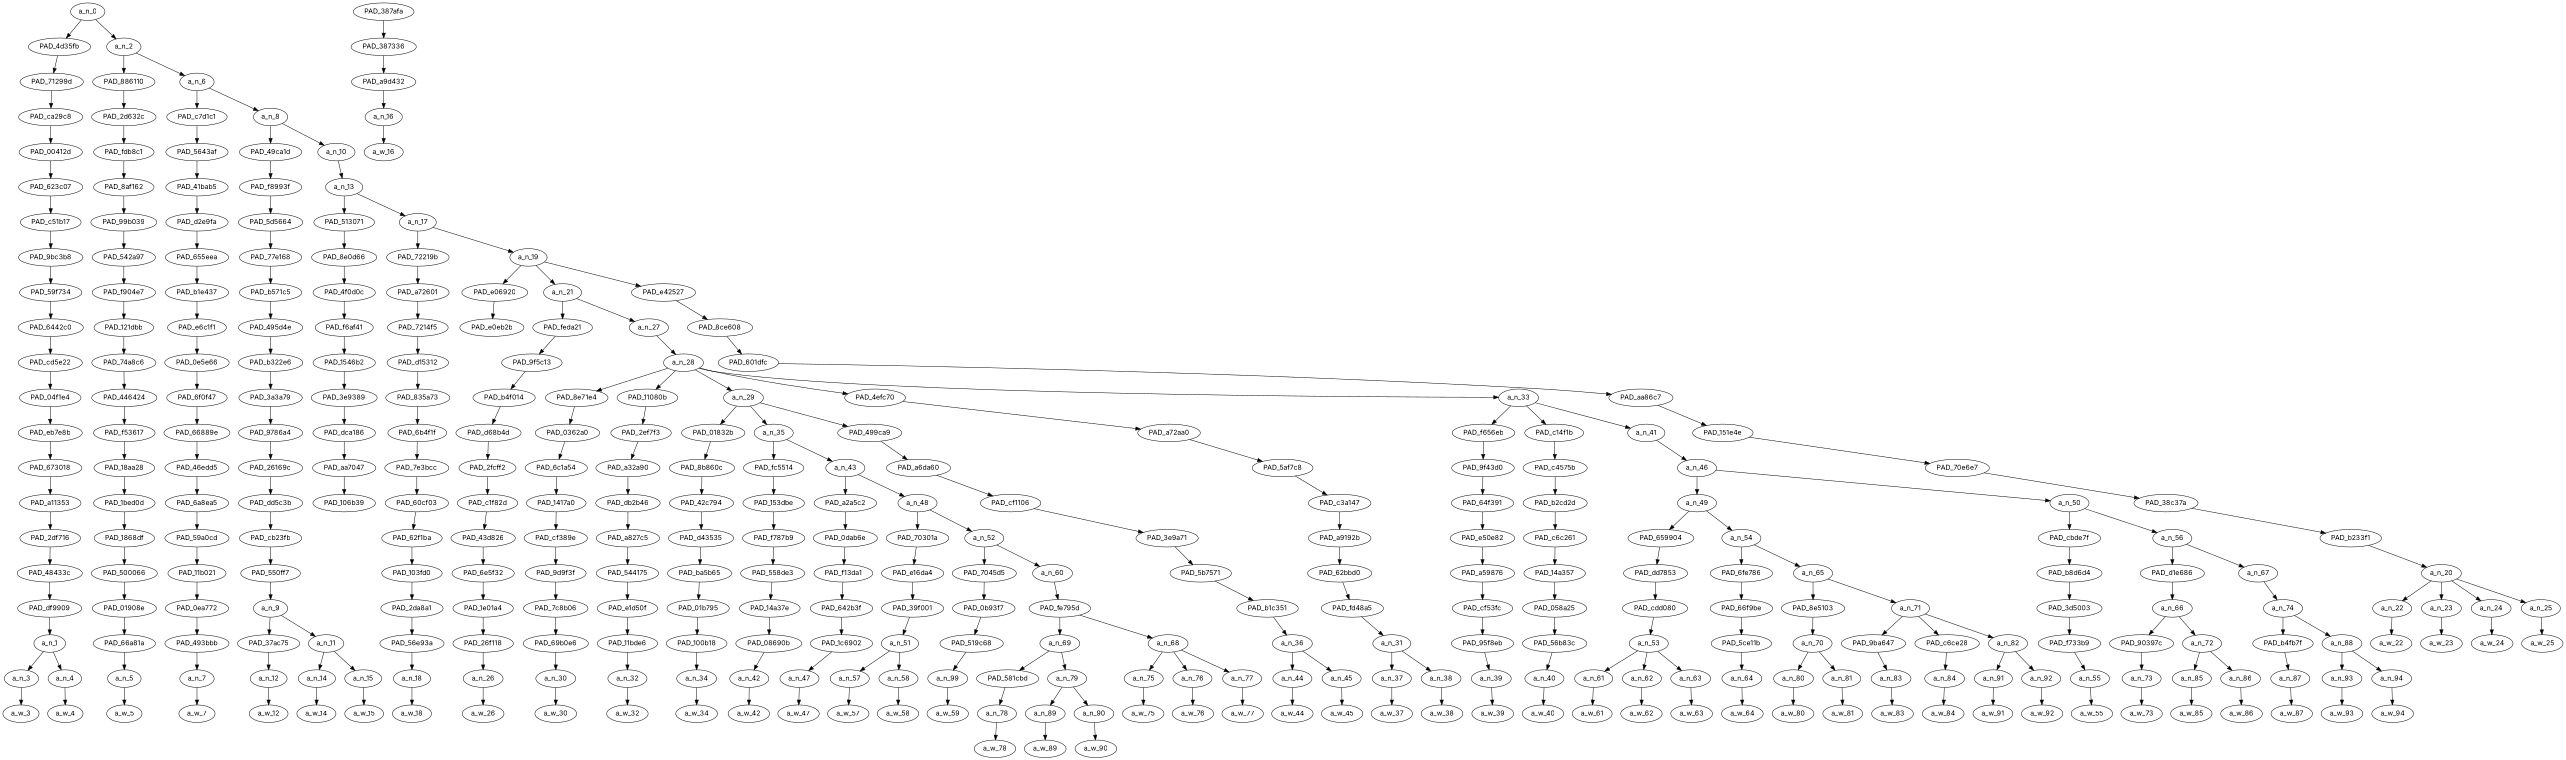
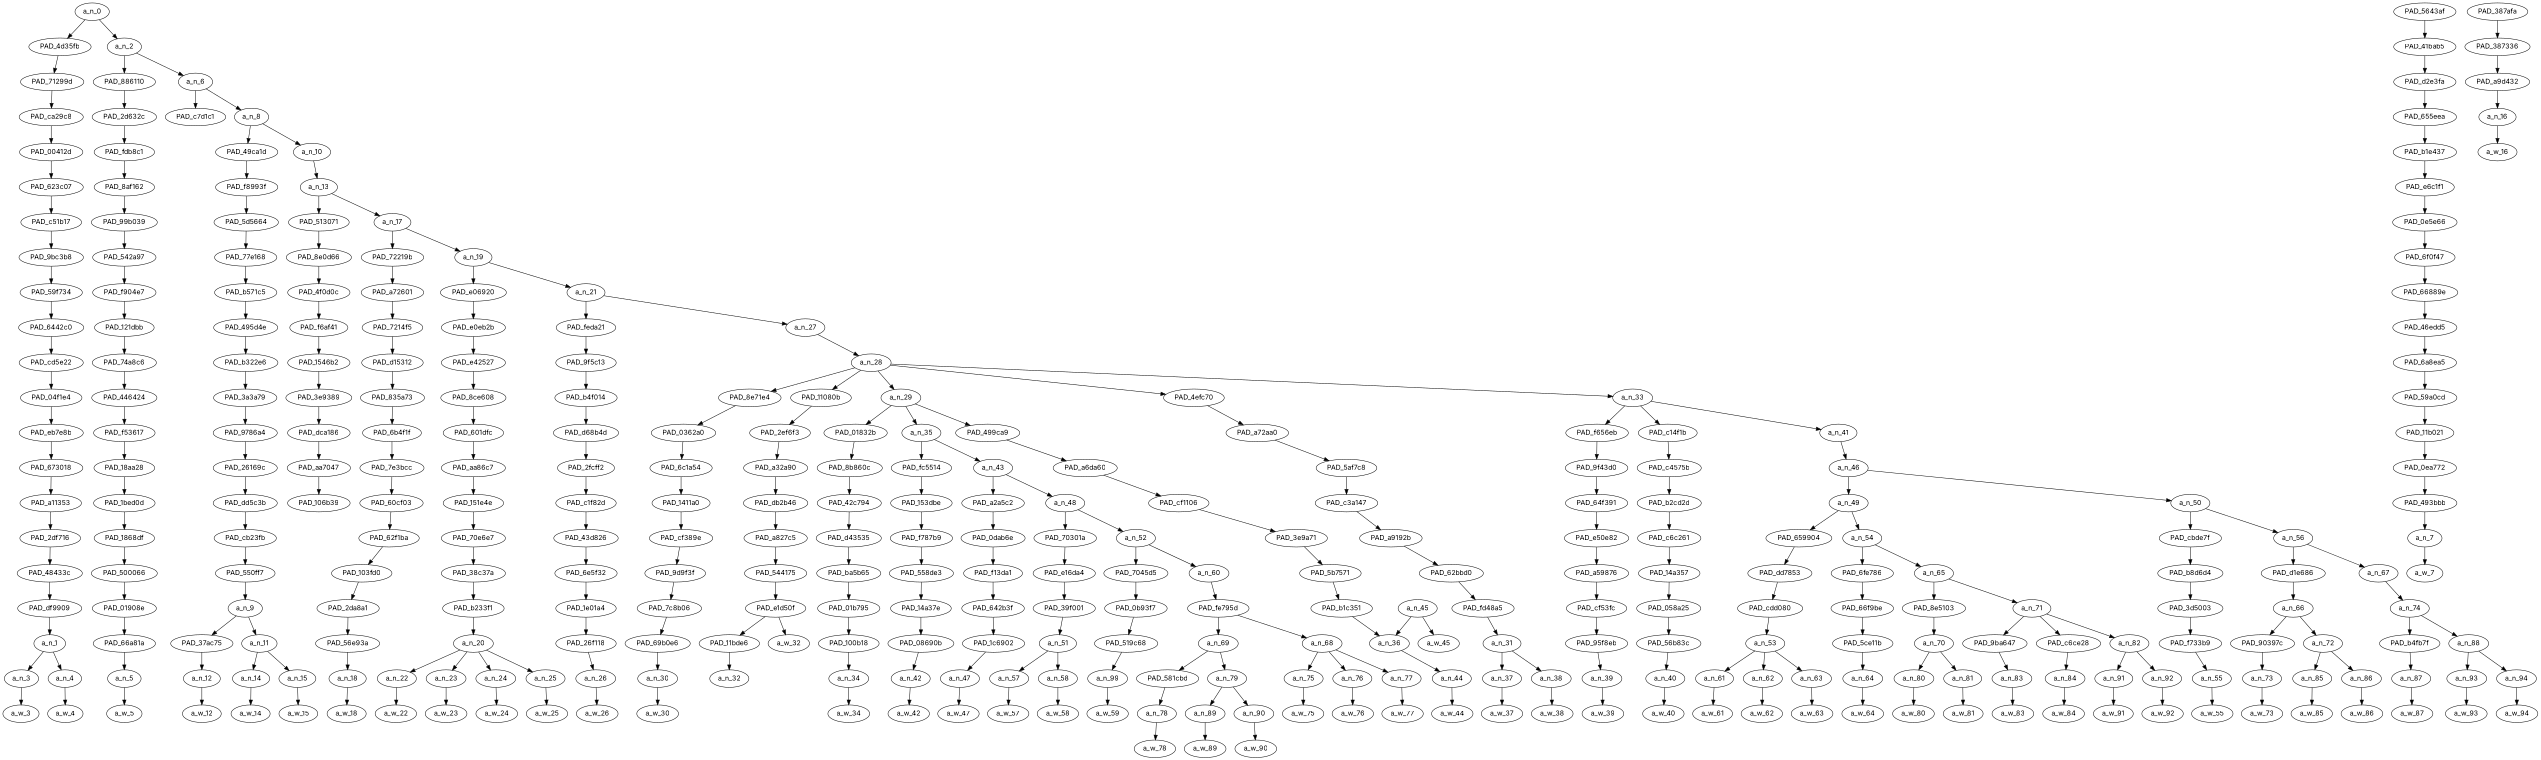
(197, 132) -> none
(197, 222) -> (2425, 82)
(590, 273) -> (473, 343)
(641, 433) -> (780, 433)
(556, 503) -> (681, 503)
(1315, 660) -> (1405, 624)
(627, 694) -> (781, 624)
